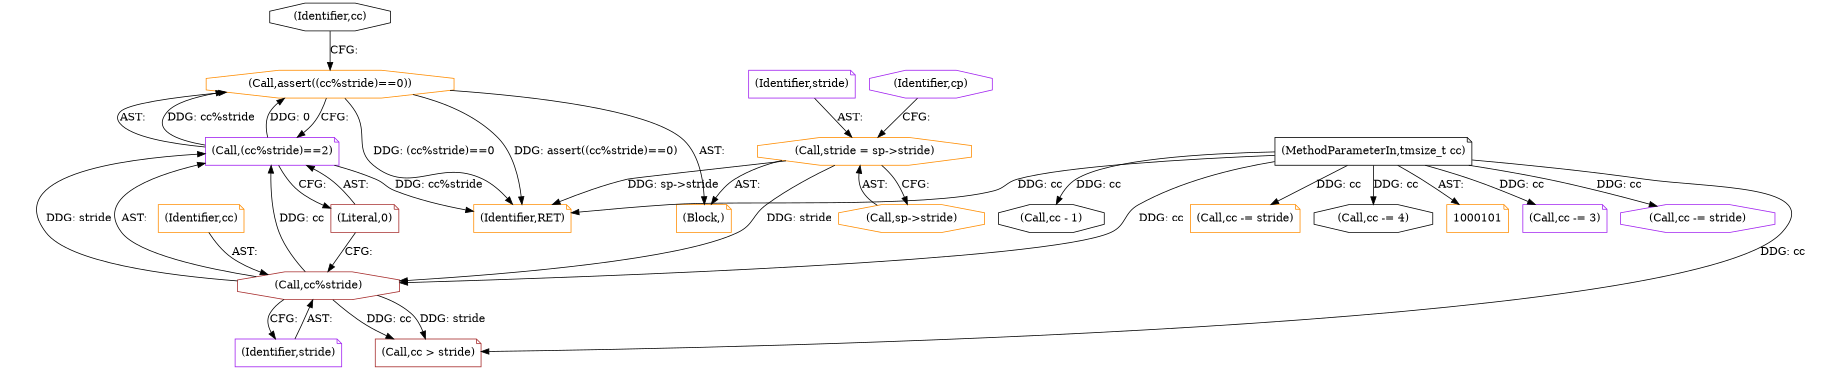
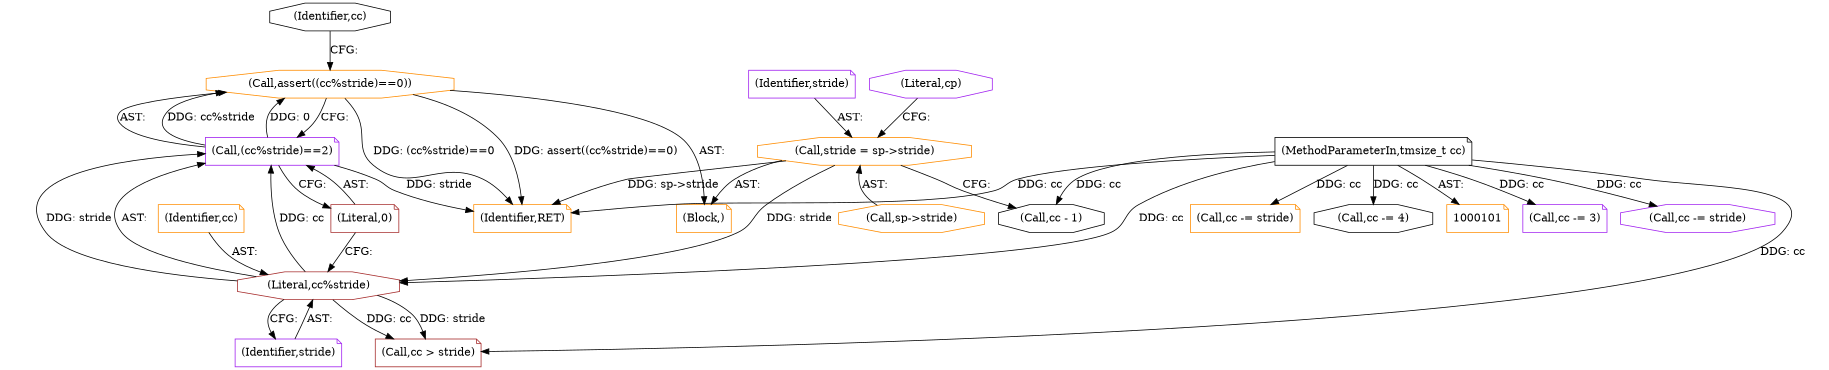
(931, 84) -> (931, 84)
(895, 180) -> (954, 187)
(439, 185) -> (439, 185)
(319, 286) -> (319, 286)
